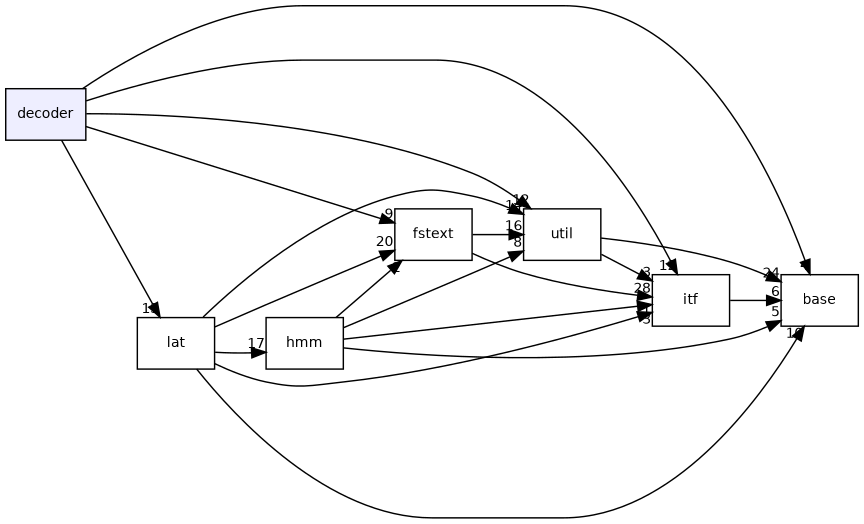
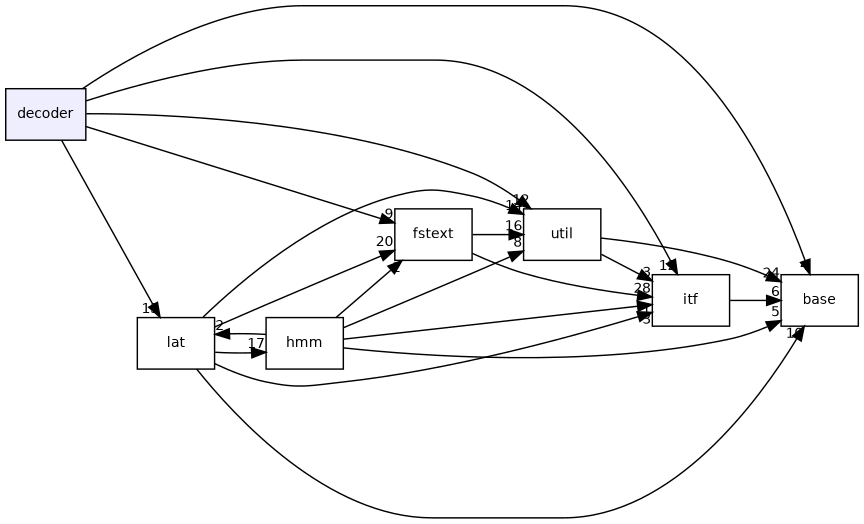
none -> (248, 334)
